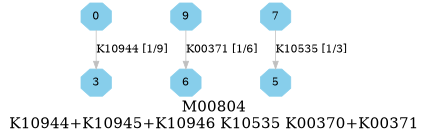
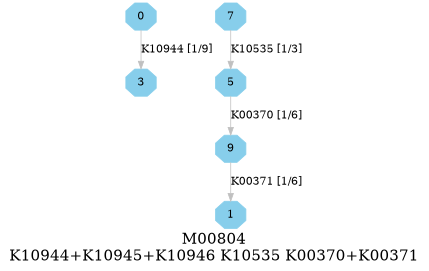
(186, 83) -> (231, 215)
none -> (231, 112)
